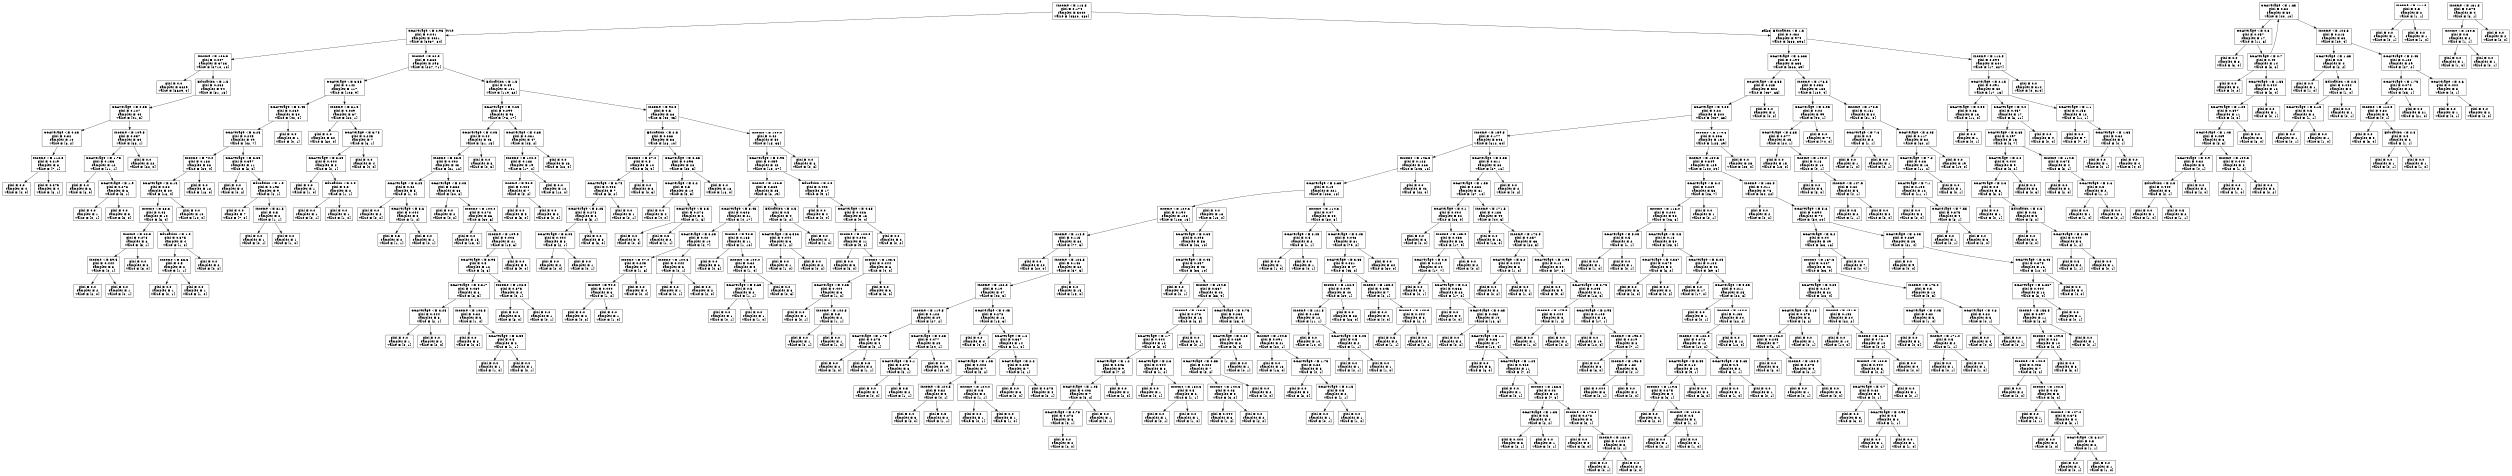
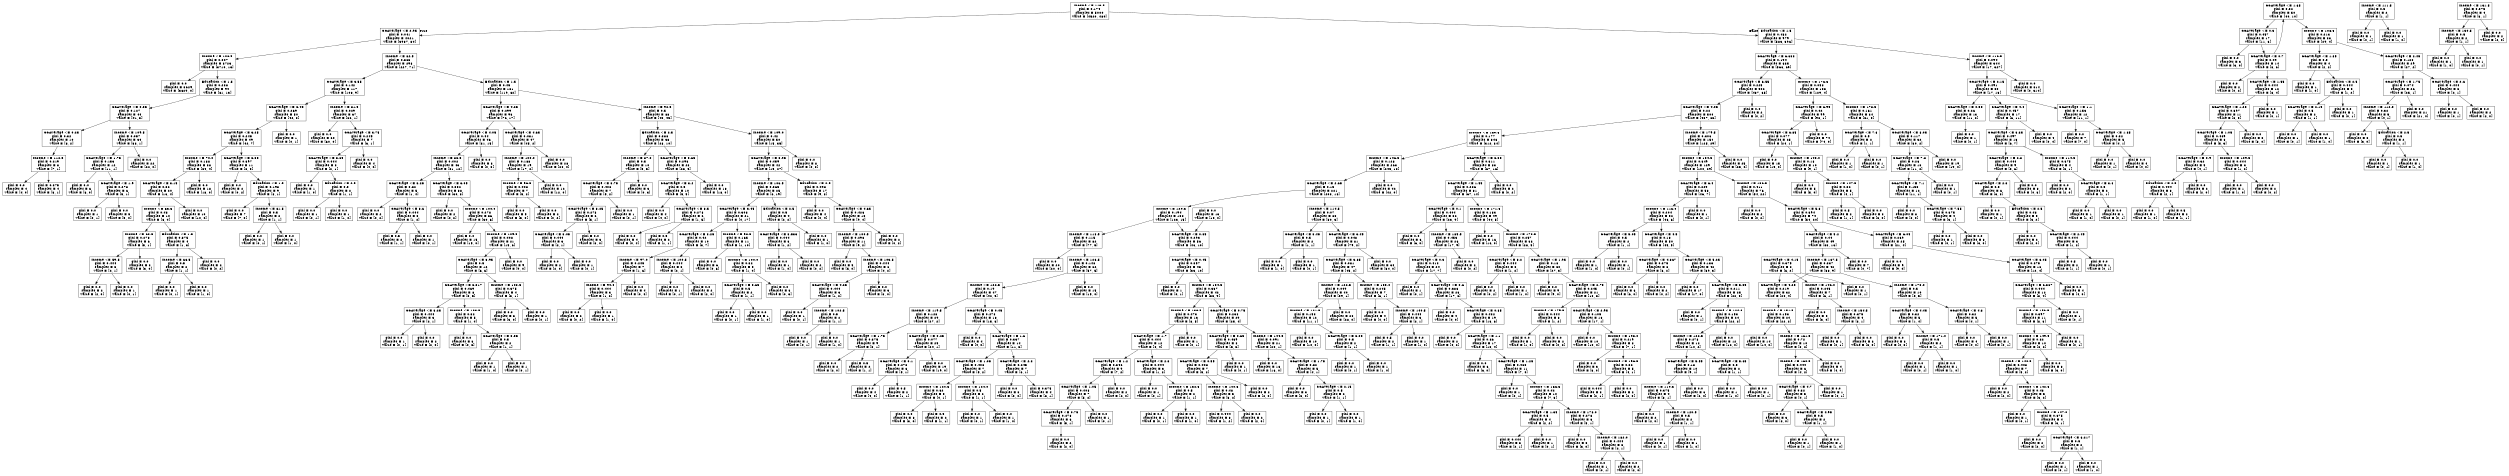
(1810, 302) -> (1780, 277)
(870, 341) -> (868, 341)
(1627, 367) -> (1623, 367)
